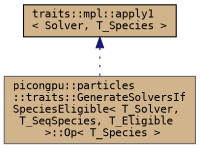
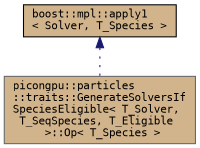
(100, 21) -> (100, 21)
